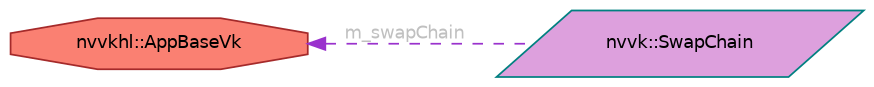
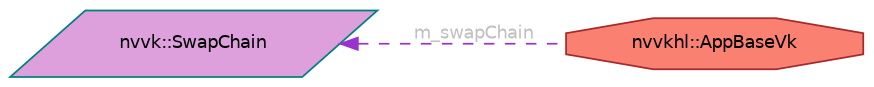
(430, 44) -> (462, 44)
